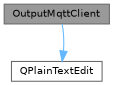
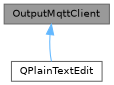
(64, 38) -> (50, 48)
